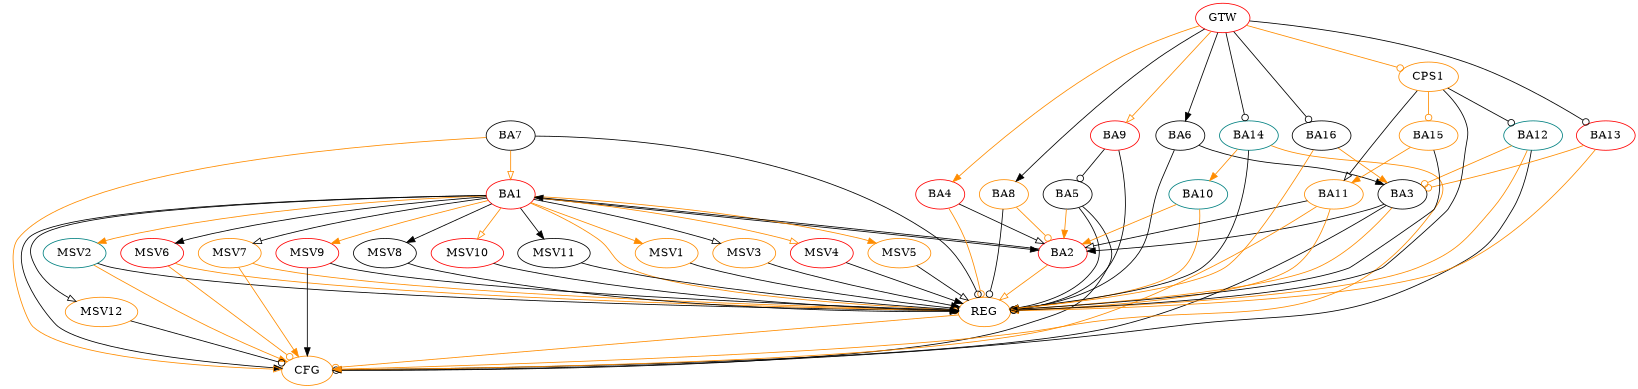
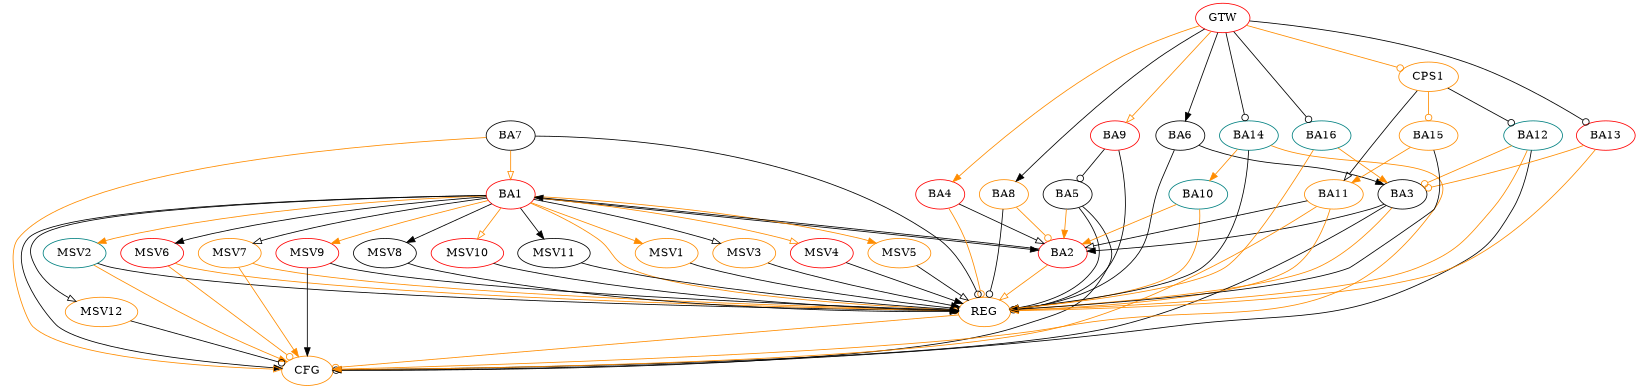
(1322, 136) -> (1322, 136)
(1338, 280) -> none
